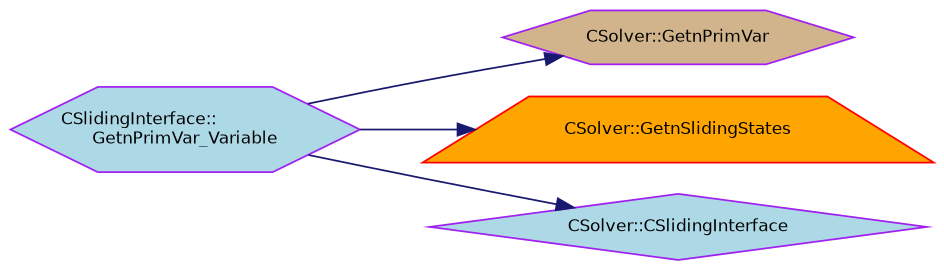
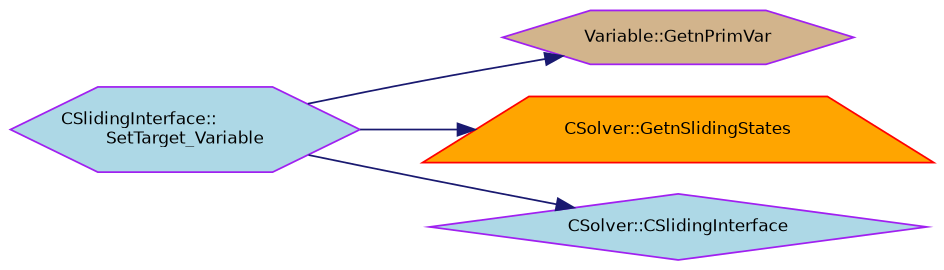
(678, 37) -> (678, 37)
(185, 130) -> (185, 130)
